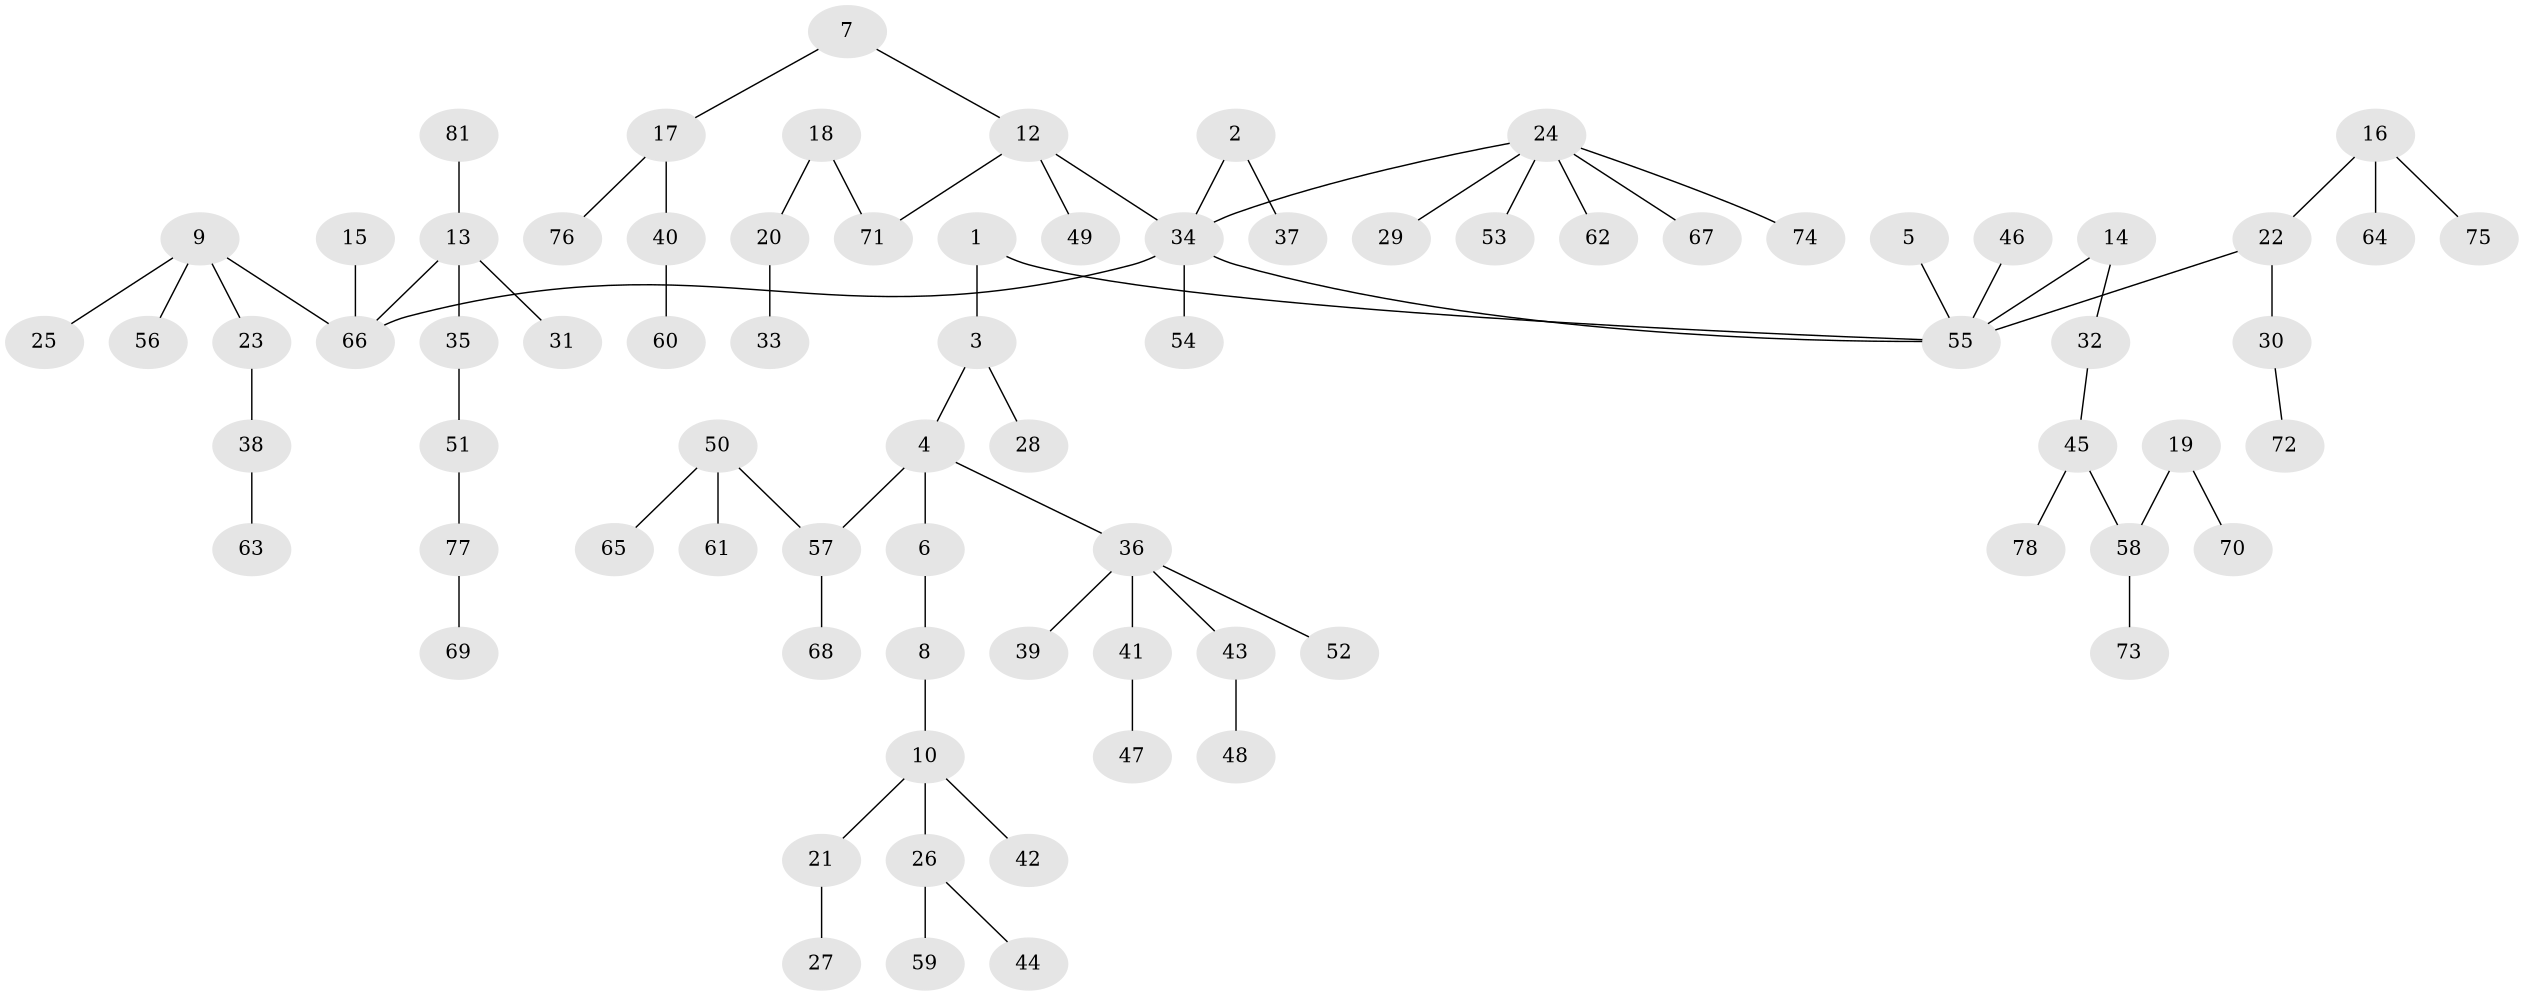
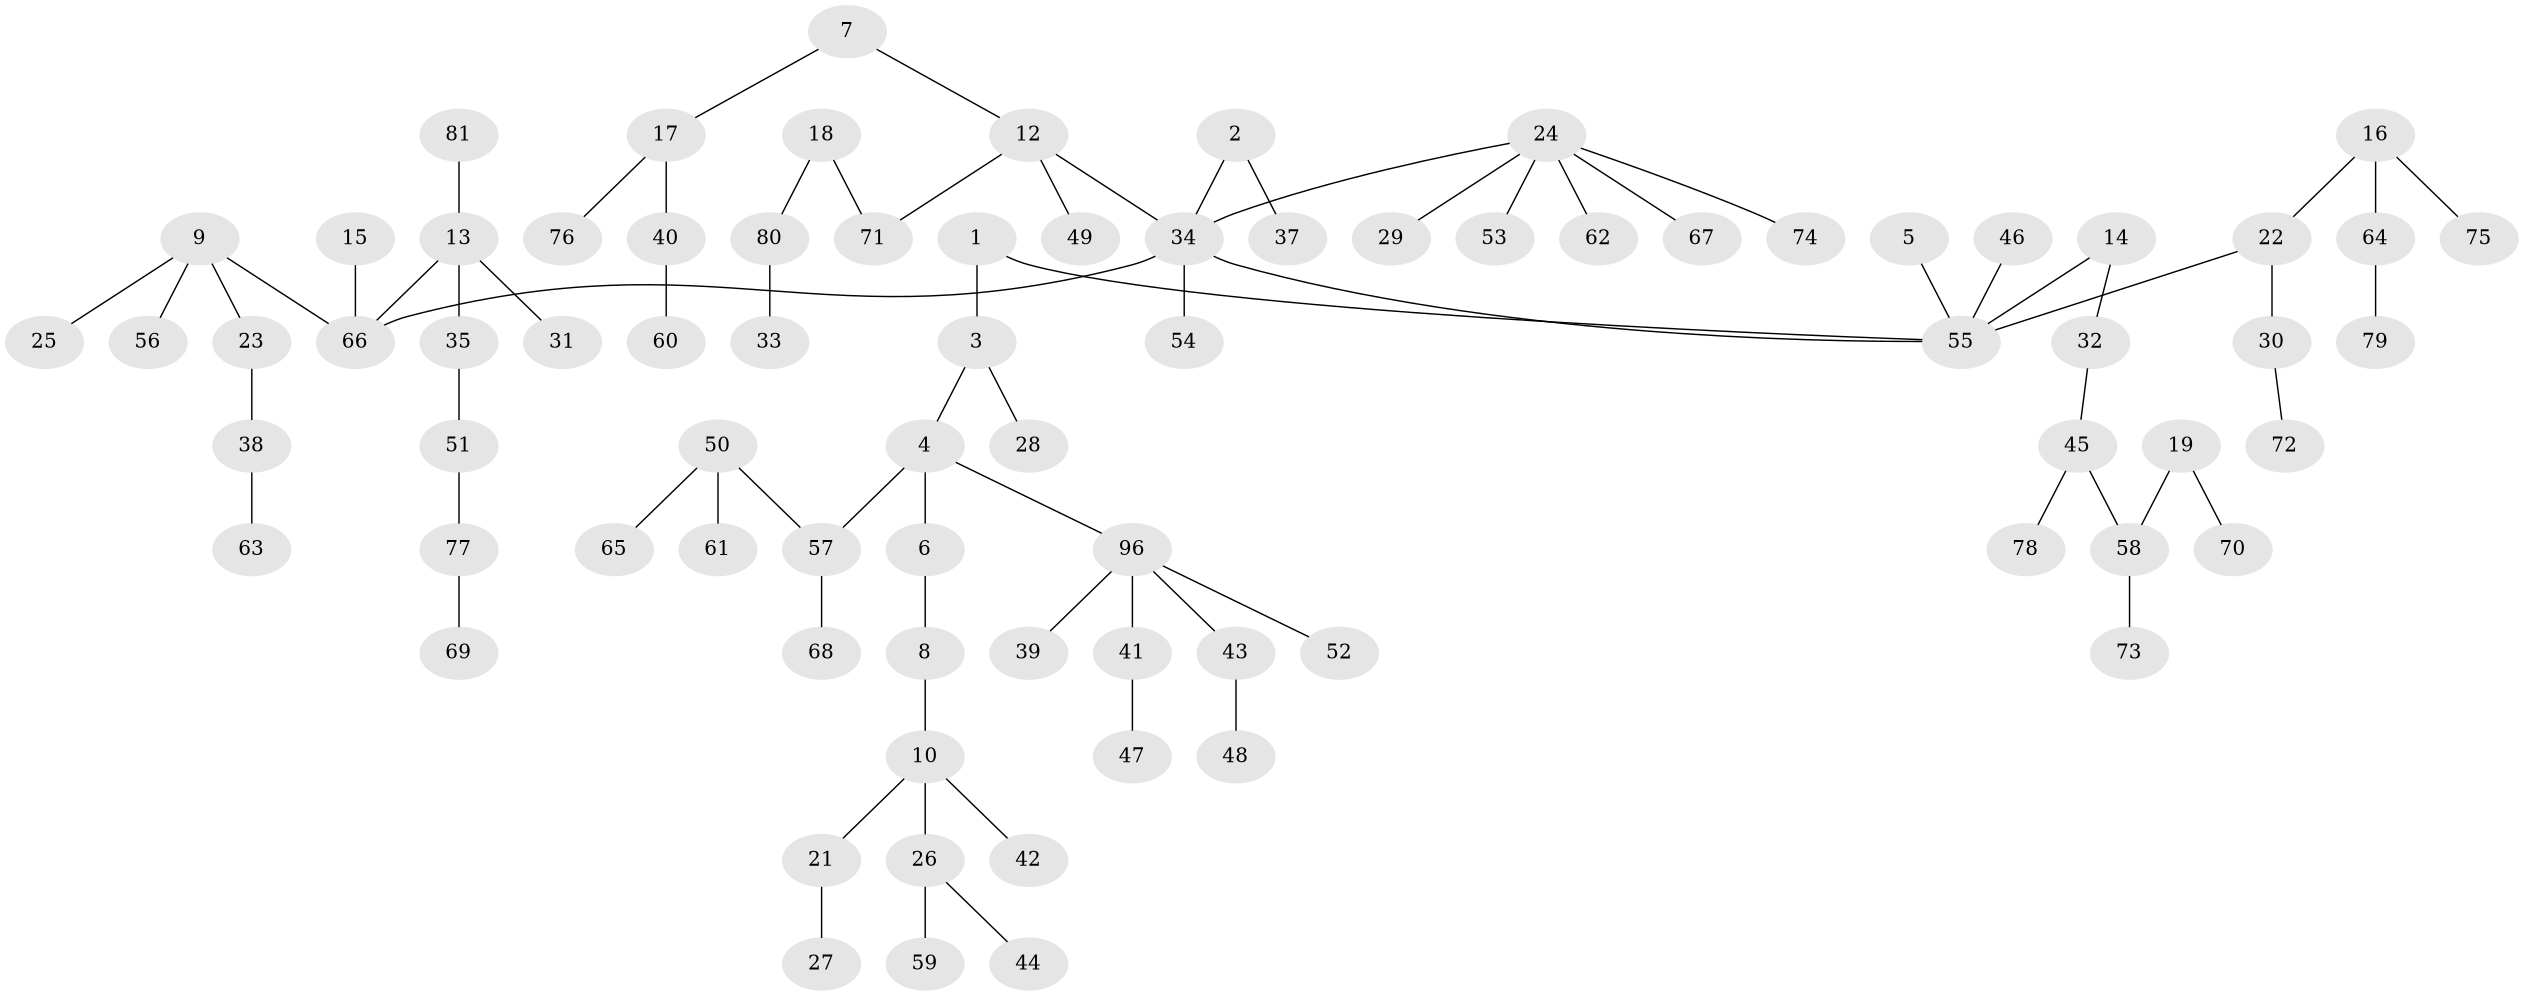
(770, 239) -> (770, 239)
none -> (2376, 342)
(1132, 550) -> (1132, 550)
